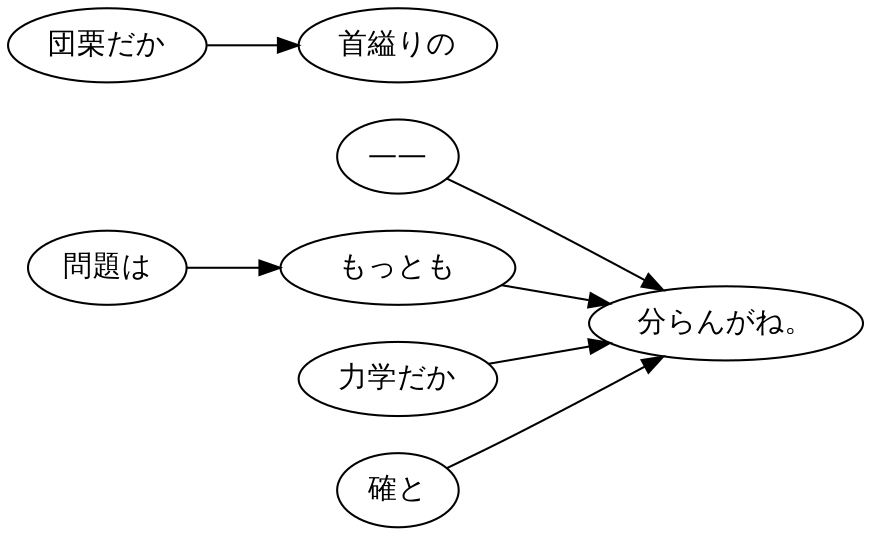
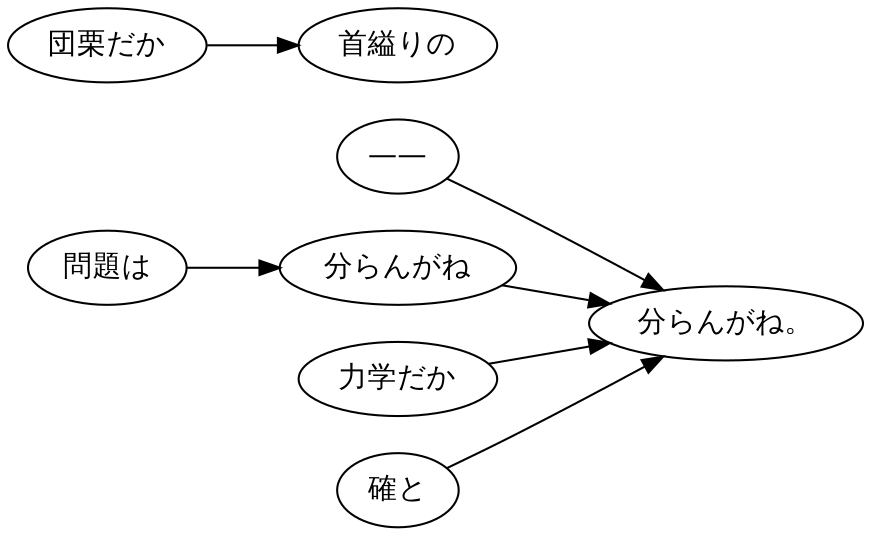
(398, 268) -> (398, 268)
